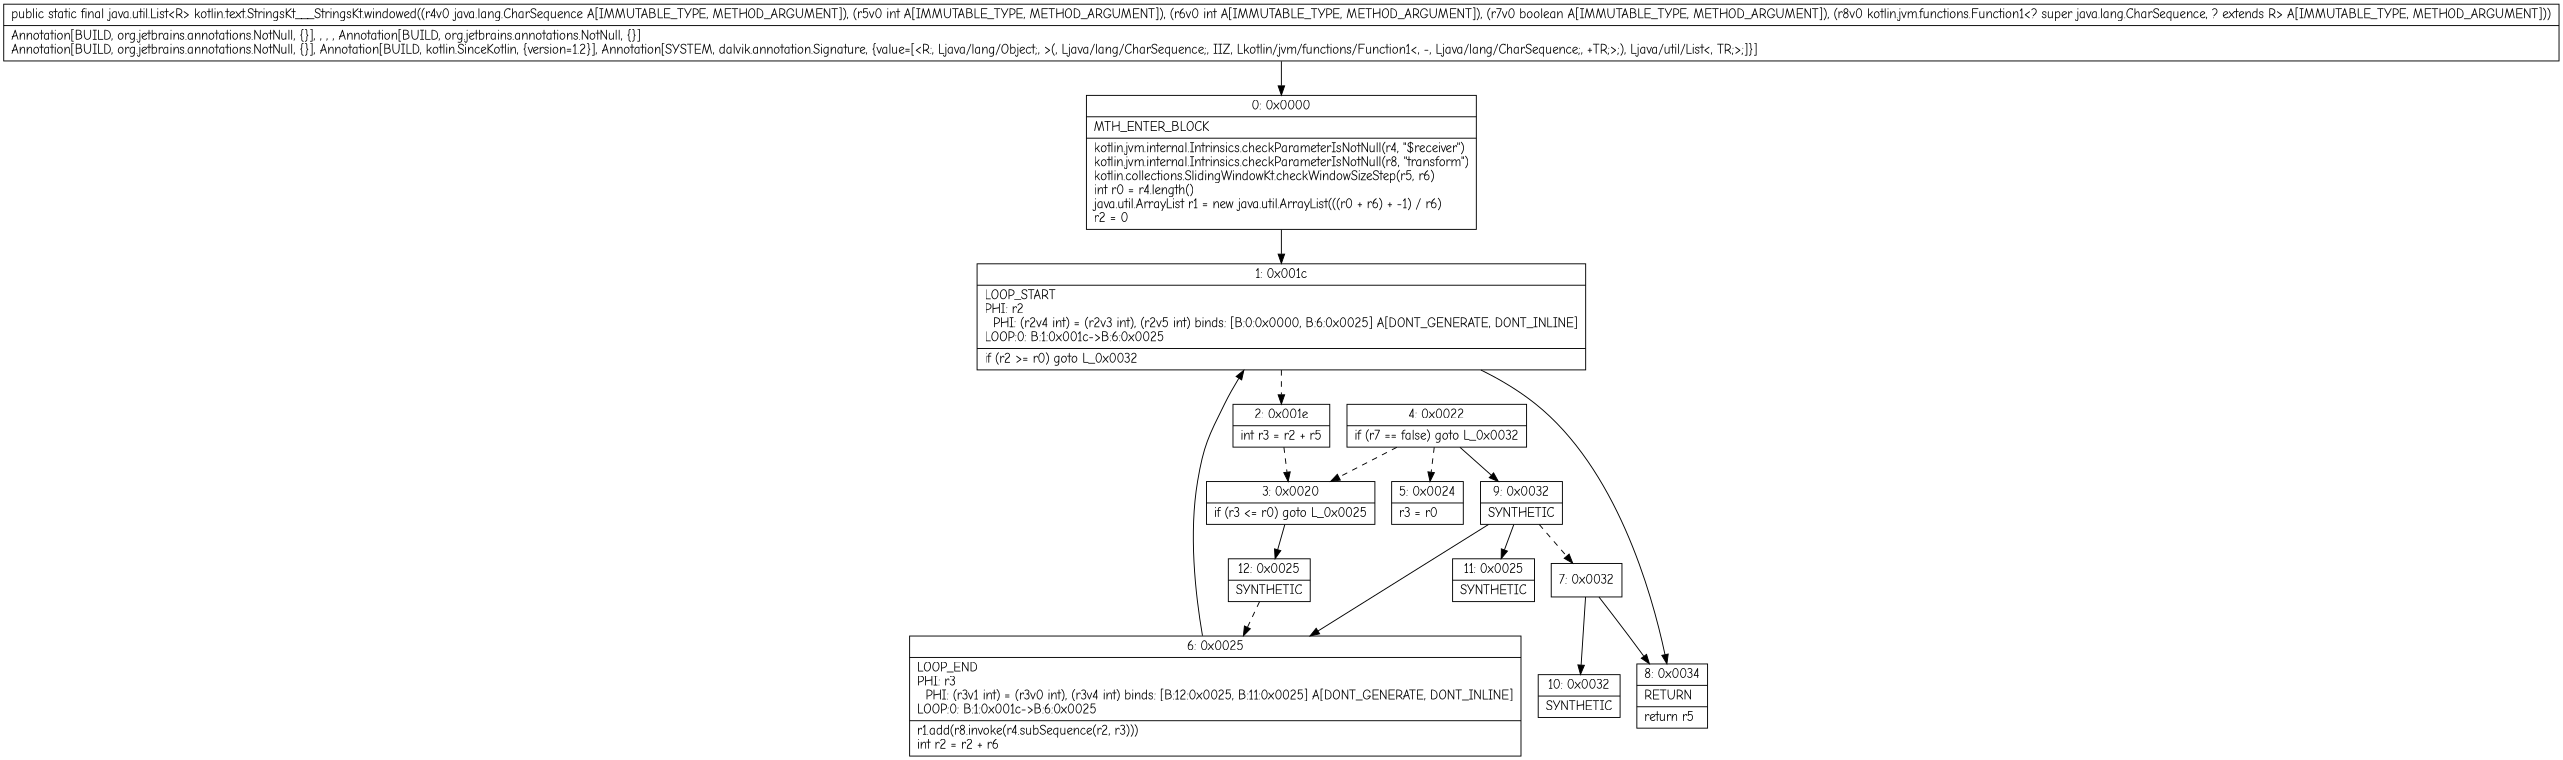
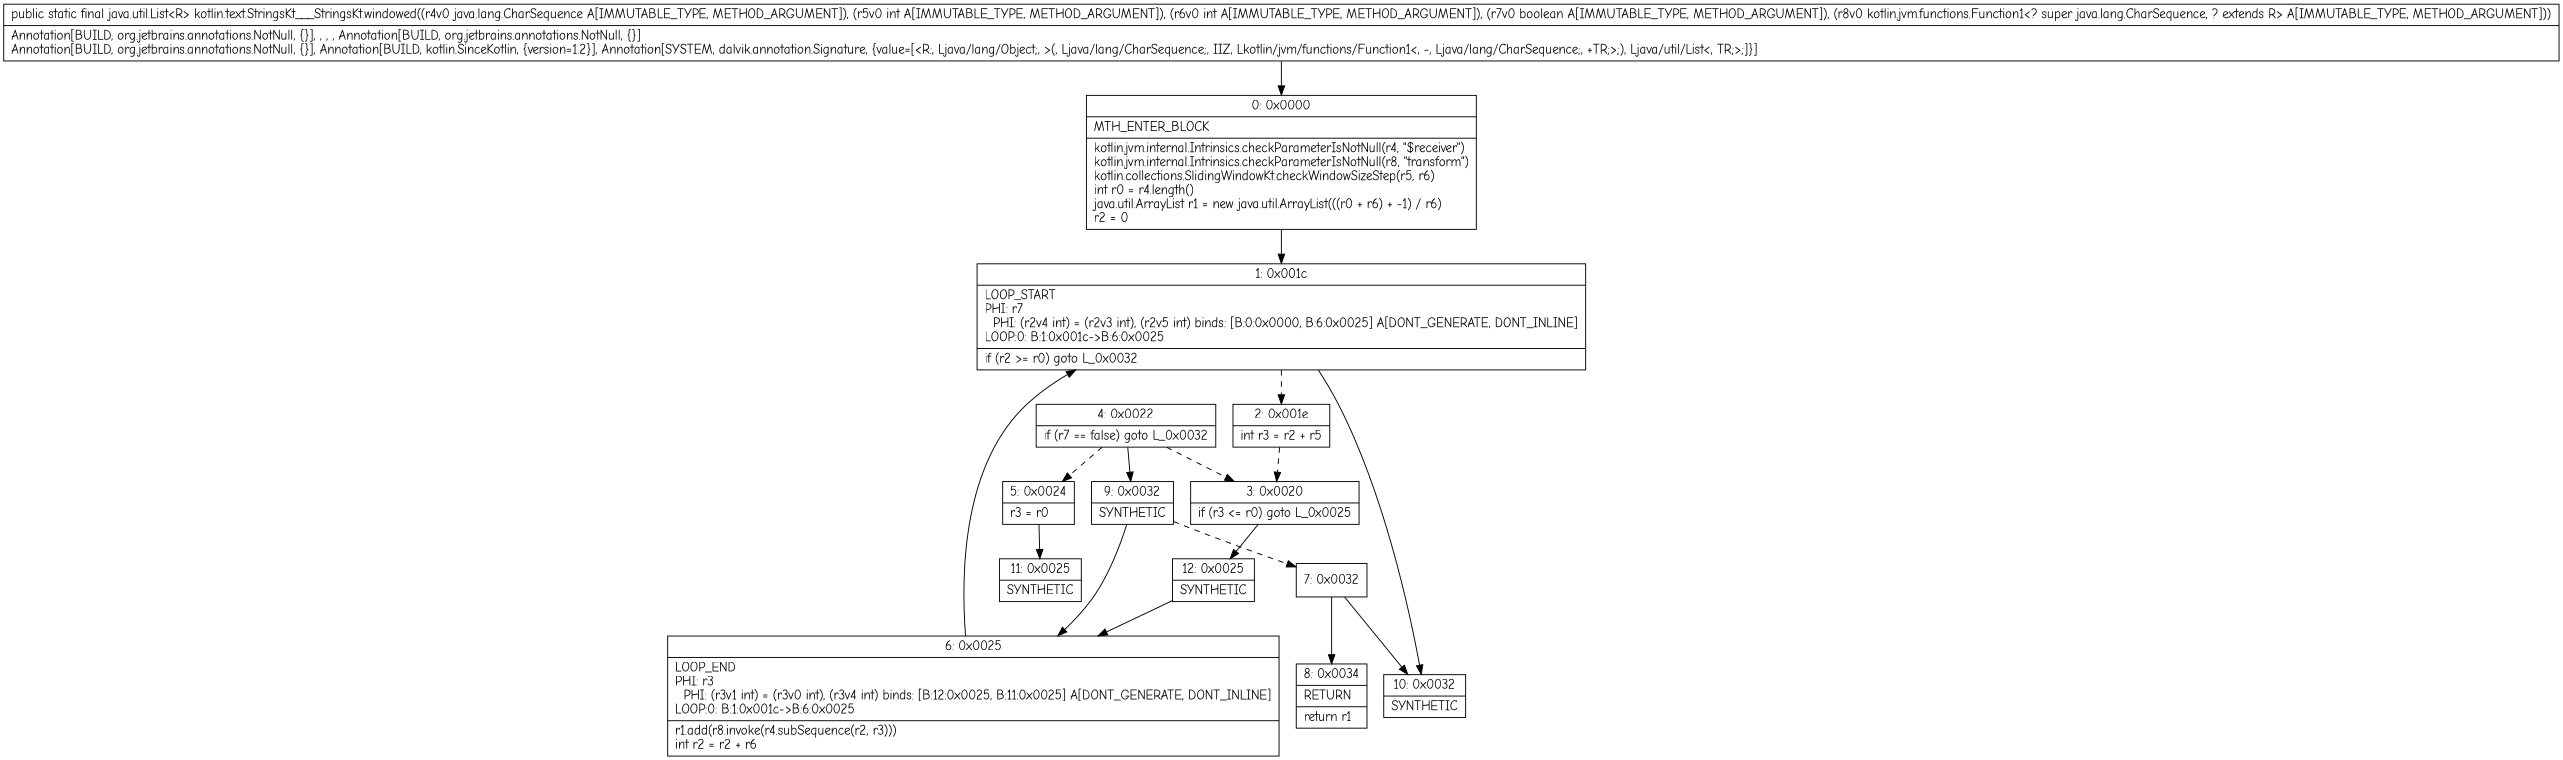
(1006, 309) -> (1006, 309)
(1605, 490) -> (1382, 513)
(1509, 537) -> (1039, 537)
(1253, 615) -> (1139, 616)
(1669, 717) -> (1328, 717)
